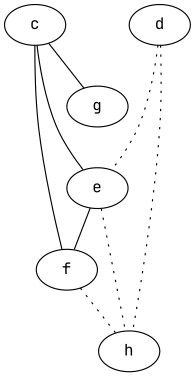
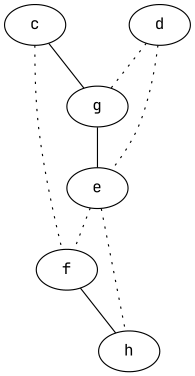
(51, 111) -> (97, 147)
(41, 148) -> (41, 148)
(154, 189) -> (129, 66)
(82, 229) -> (82, 229)
(98, 311) -> (98, 311)
